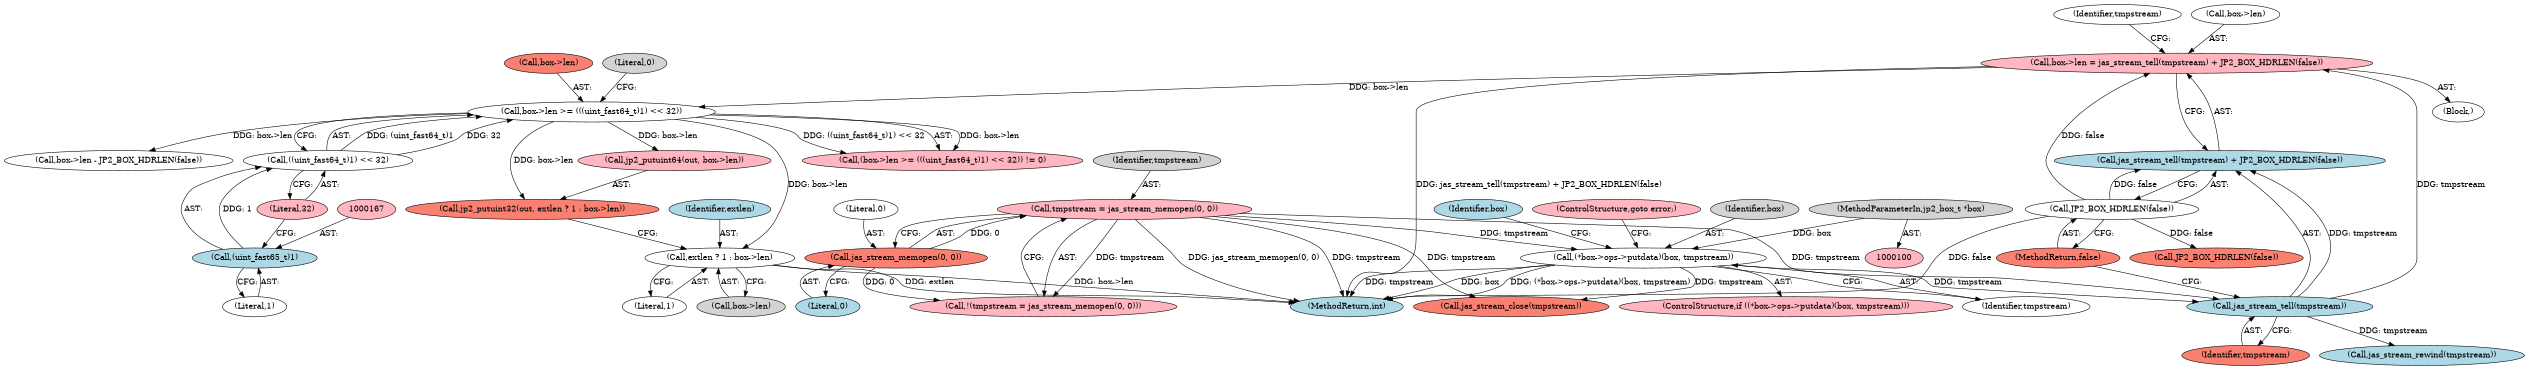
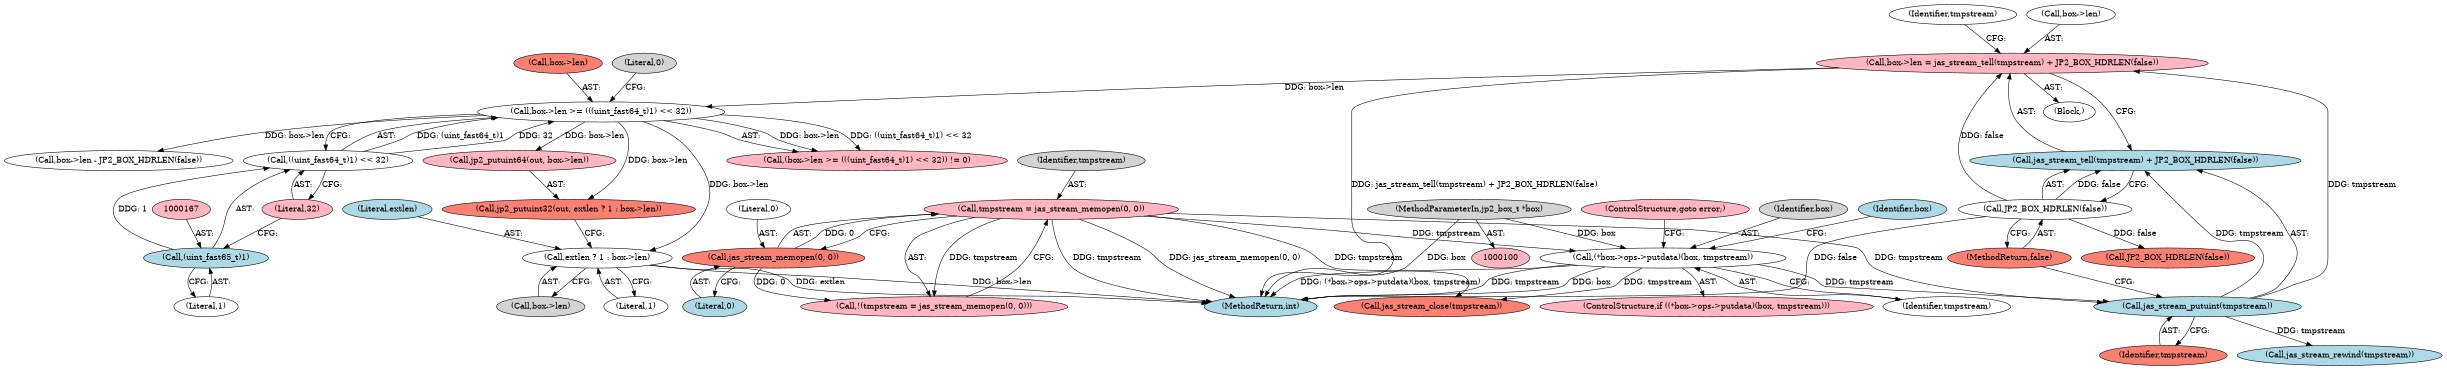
(720, 209) -> (387, 209)
none -> (1406, 267)
(2280, 307) -> (2198, 307)
